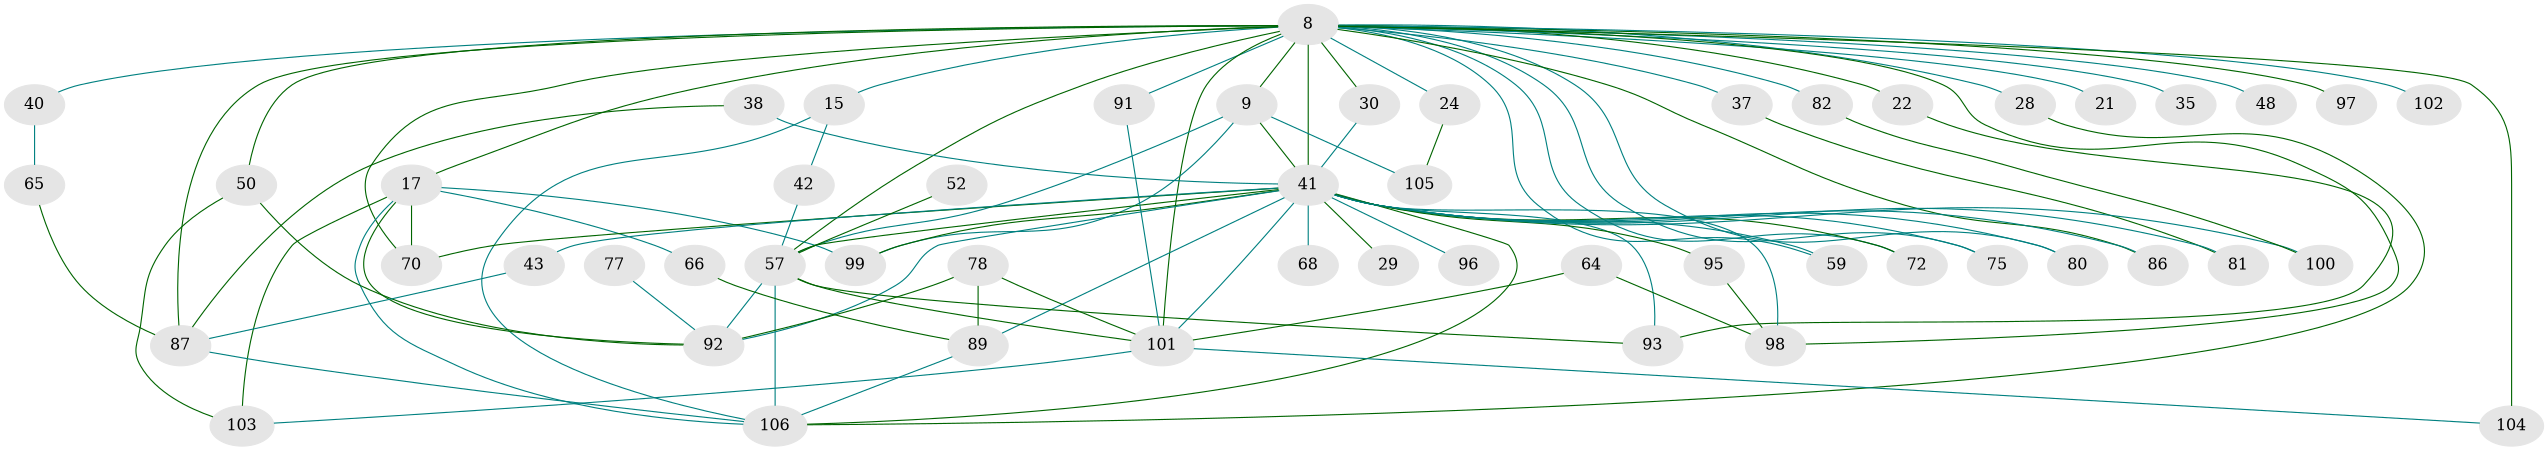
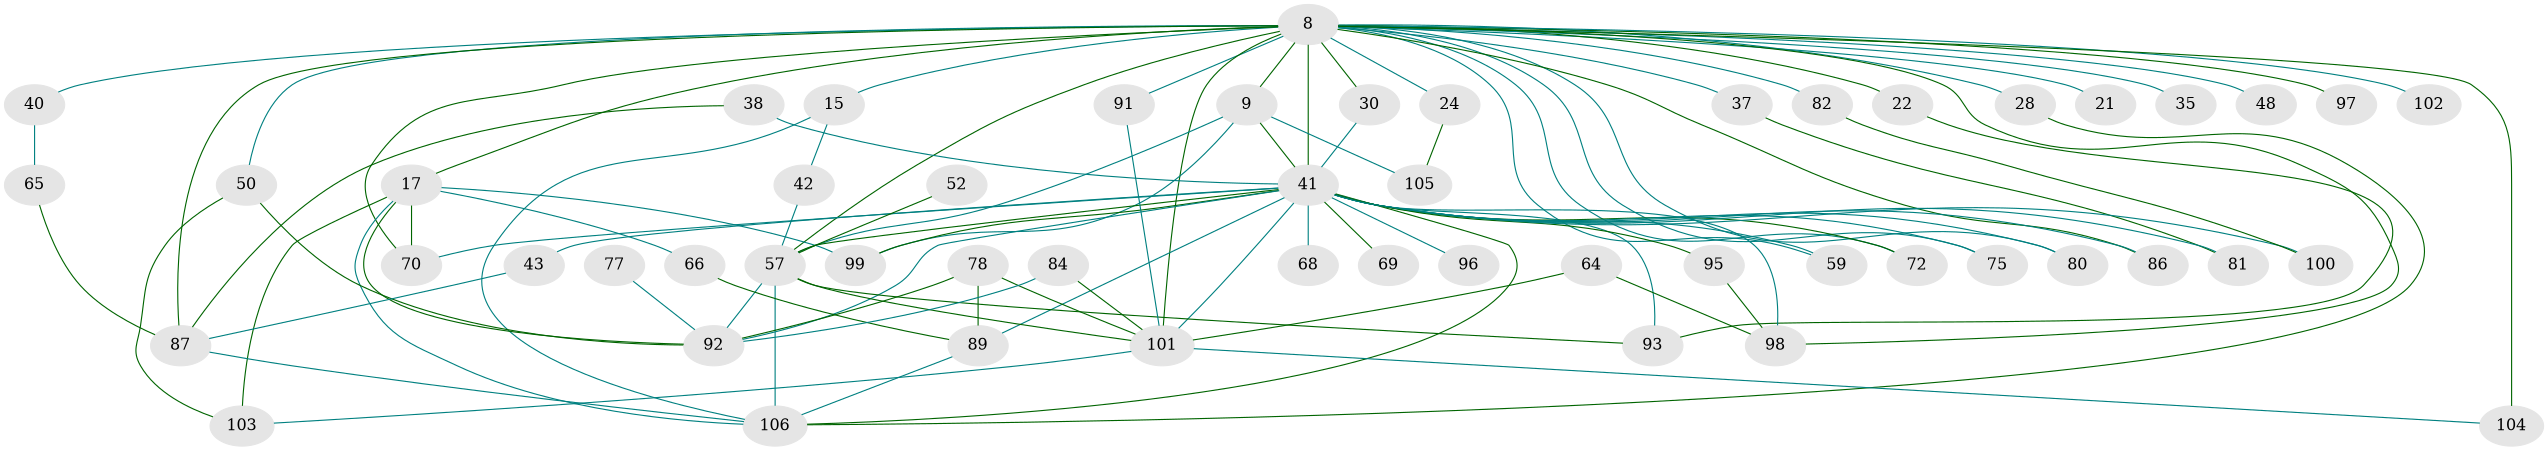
(736, 35) -> (736, 35)
(858, 216) -> (858, 216)
none -> (1058, 265)
(1389, 265) -> (1389, 265)
